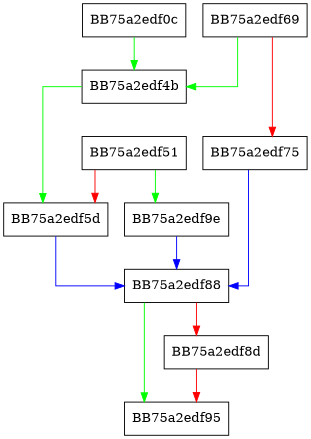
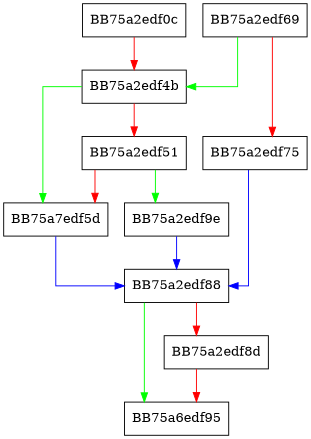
(134, 49) -> (134, 49)
none -> (134, 115)
(56, 219) -> (56, 219)
(177, 419) -> (177, 419)
